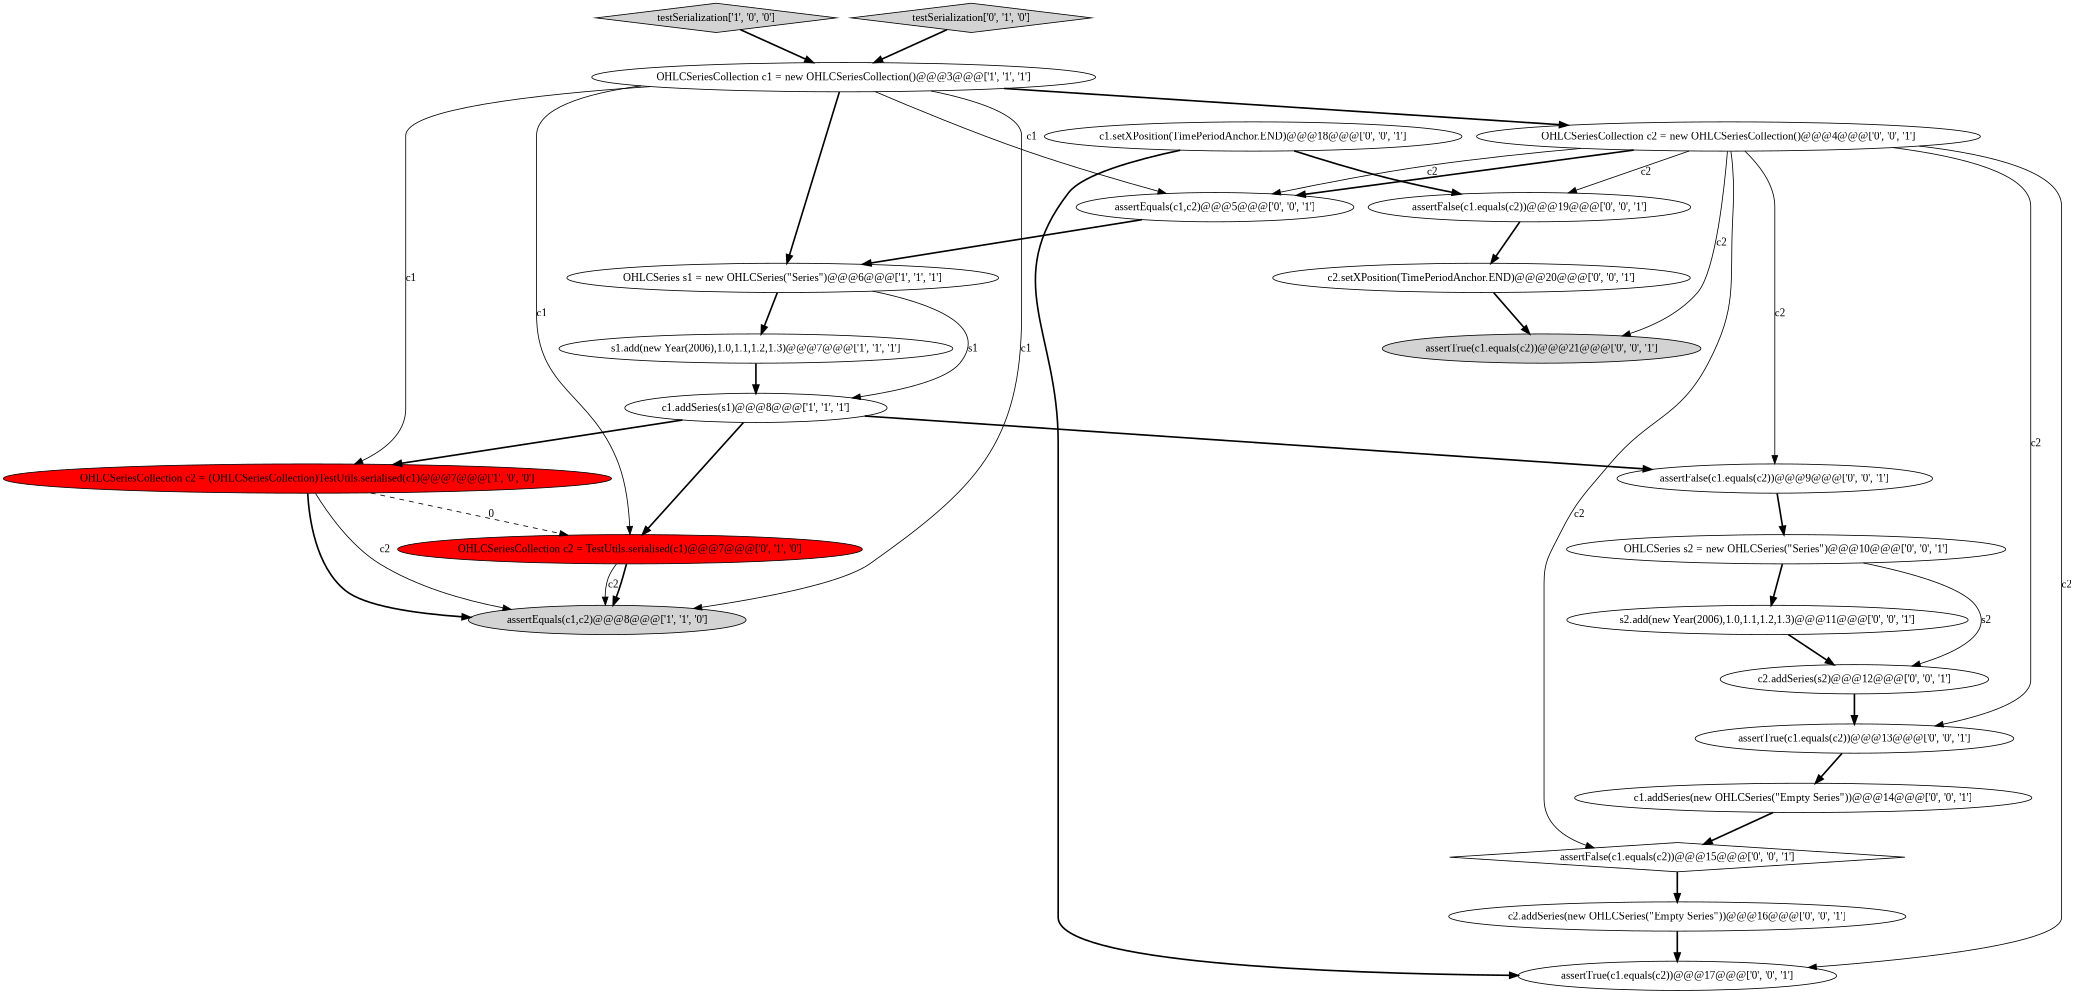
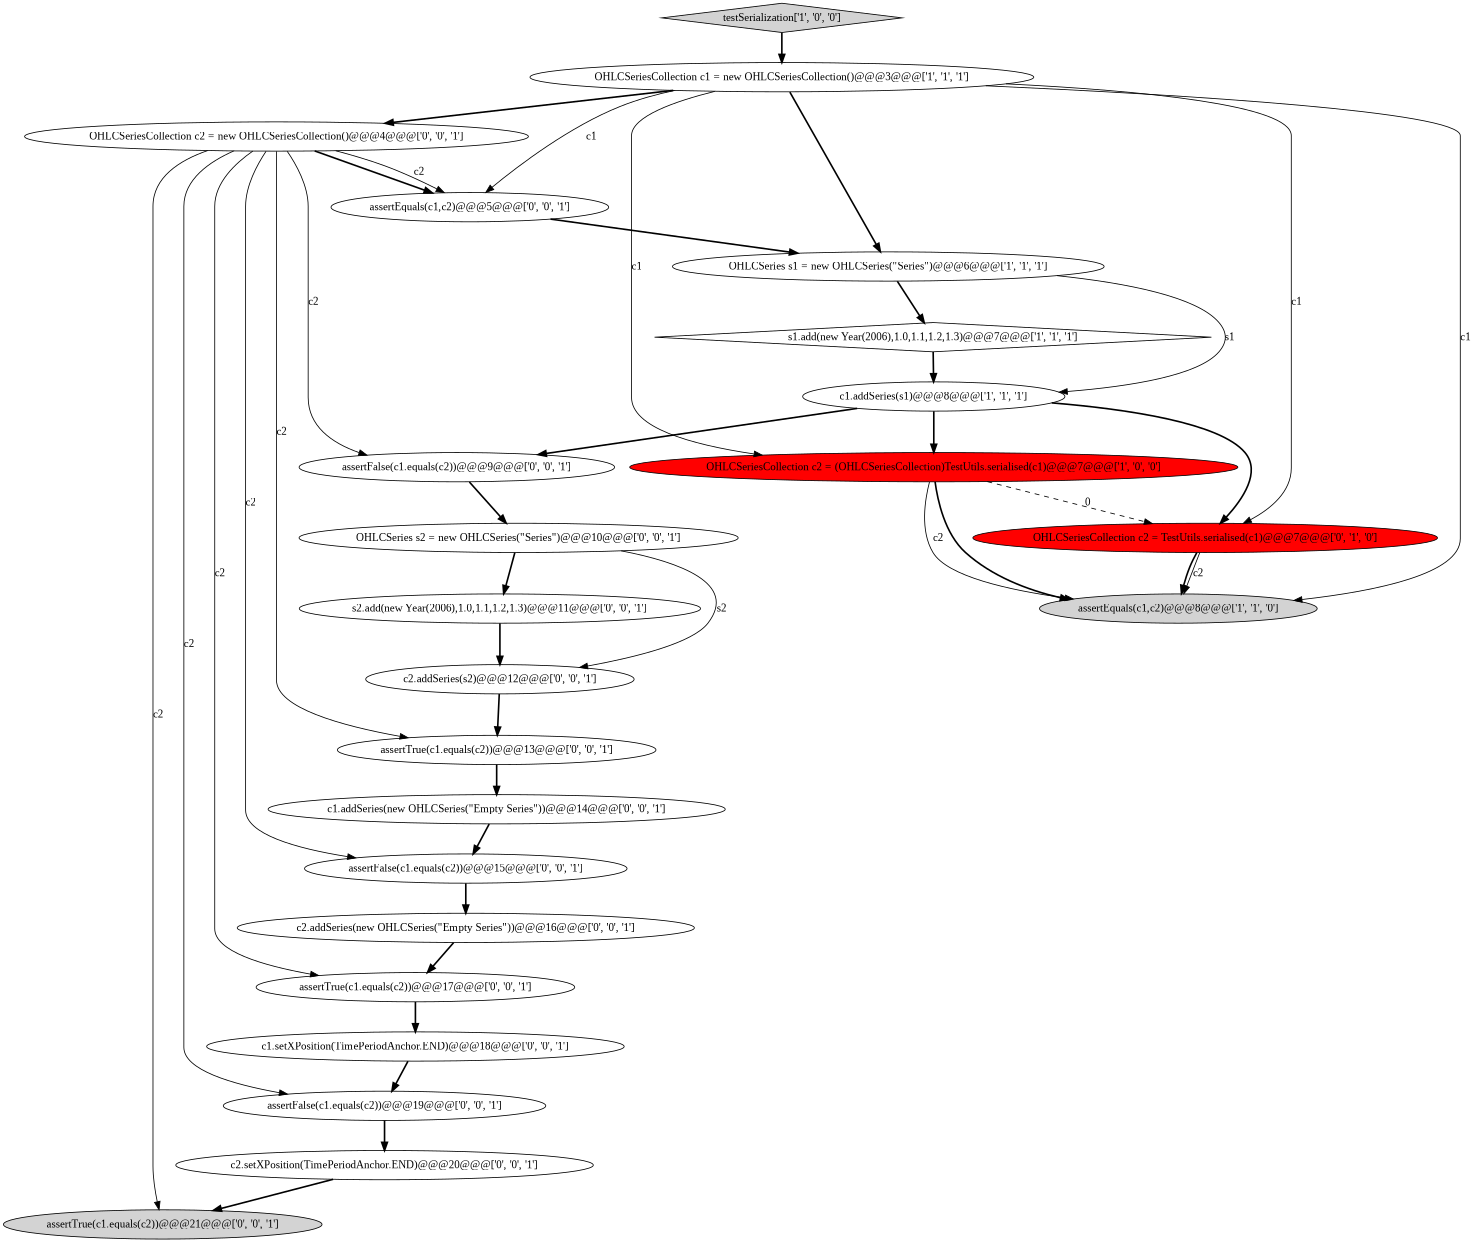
(971, 18) -> none
(756, 349) -> (933, 337)
(1058, 721) -> (415, 1013)
(1677, 857) -> (466, 869)
